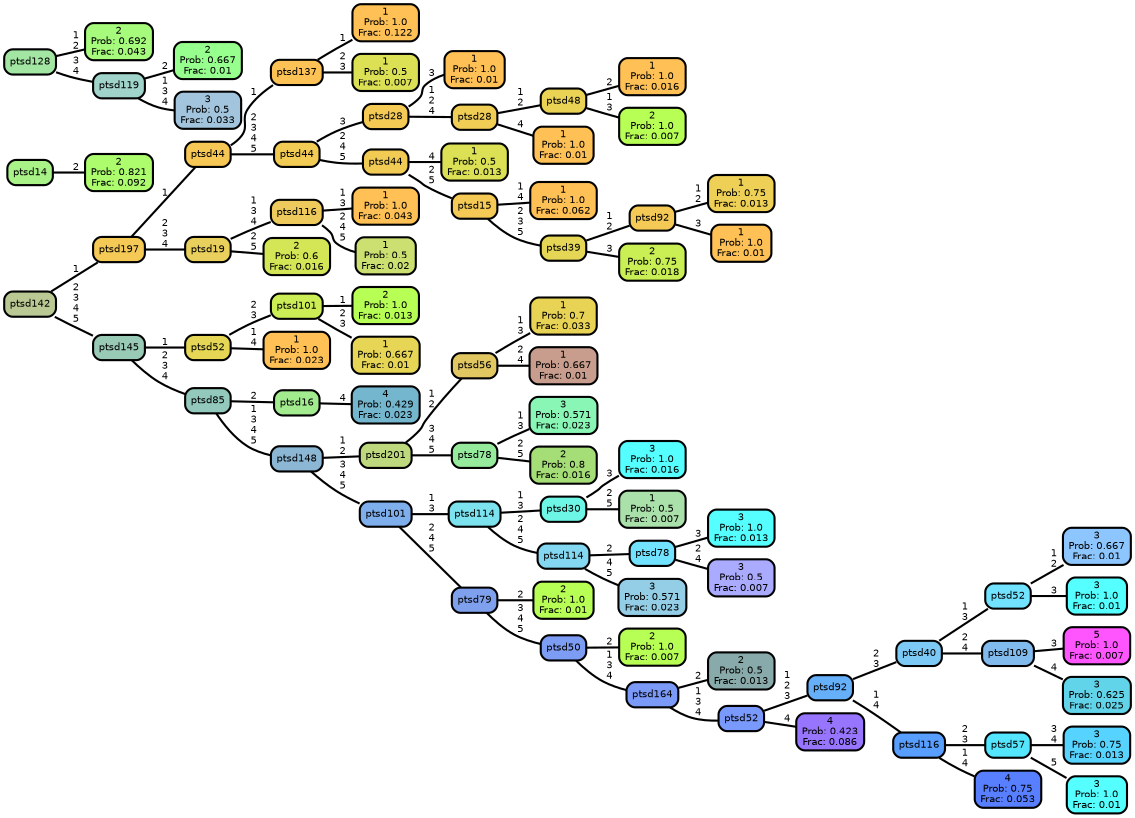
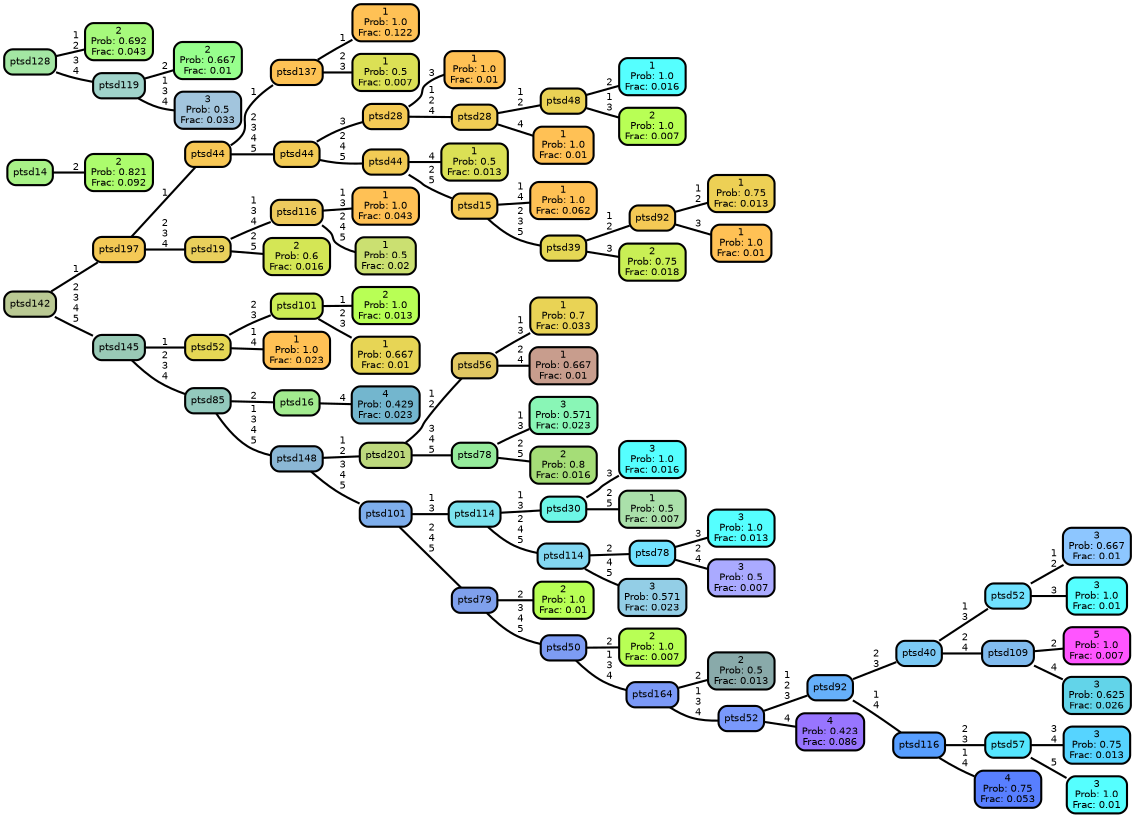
(652, 77) -> (652, 77)
(1052, 644) -> (1052, 644)
(1097, 695) -> (1097, 695)
